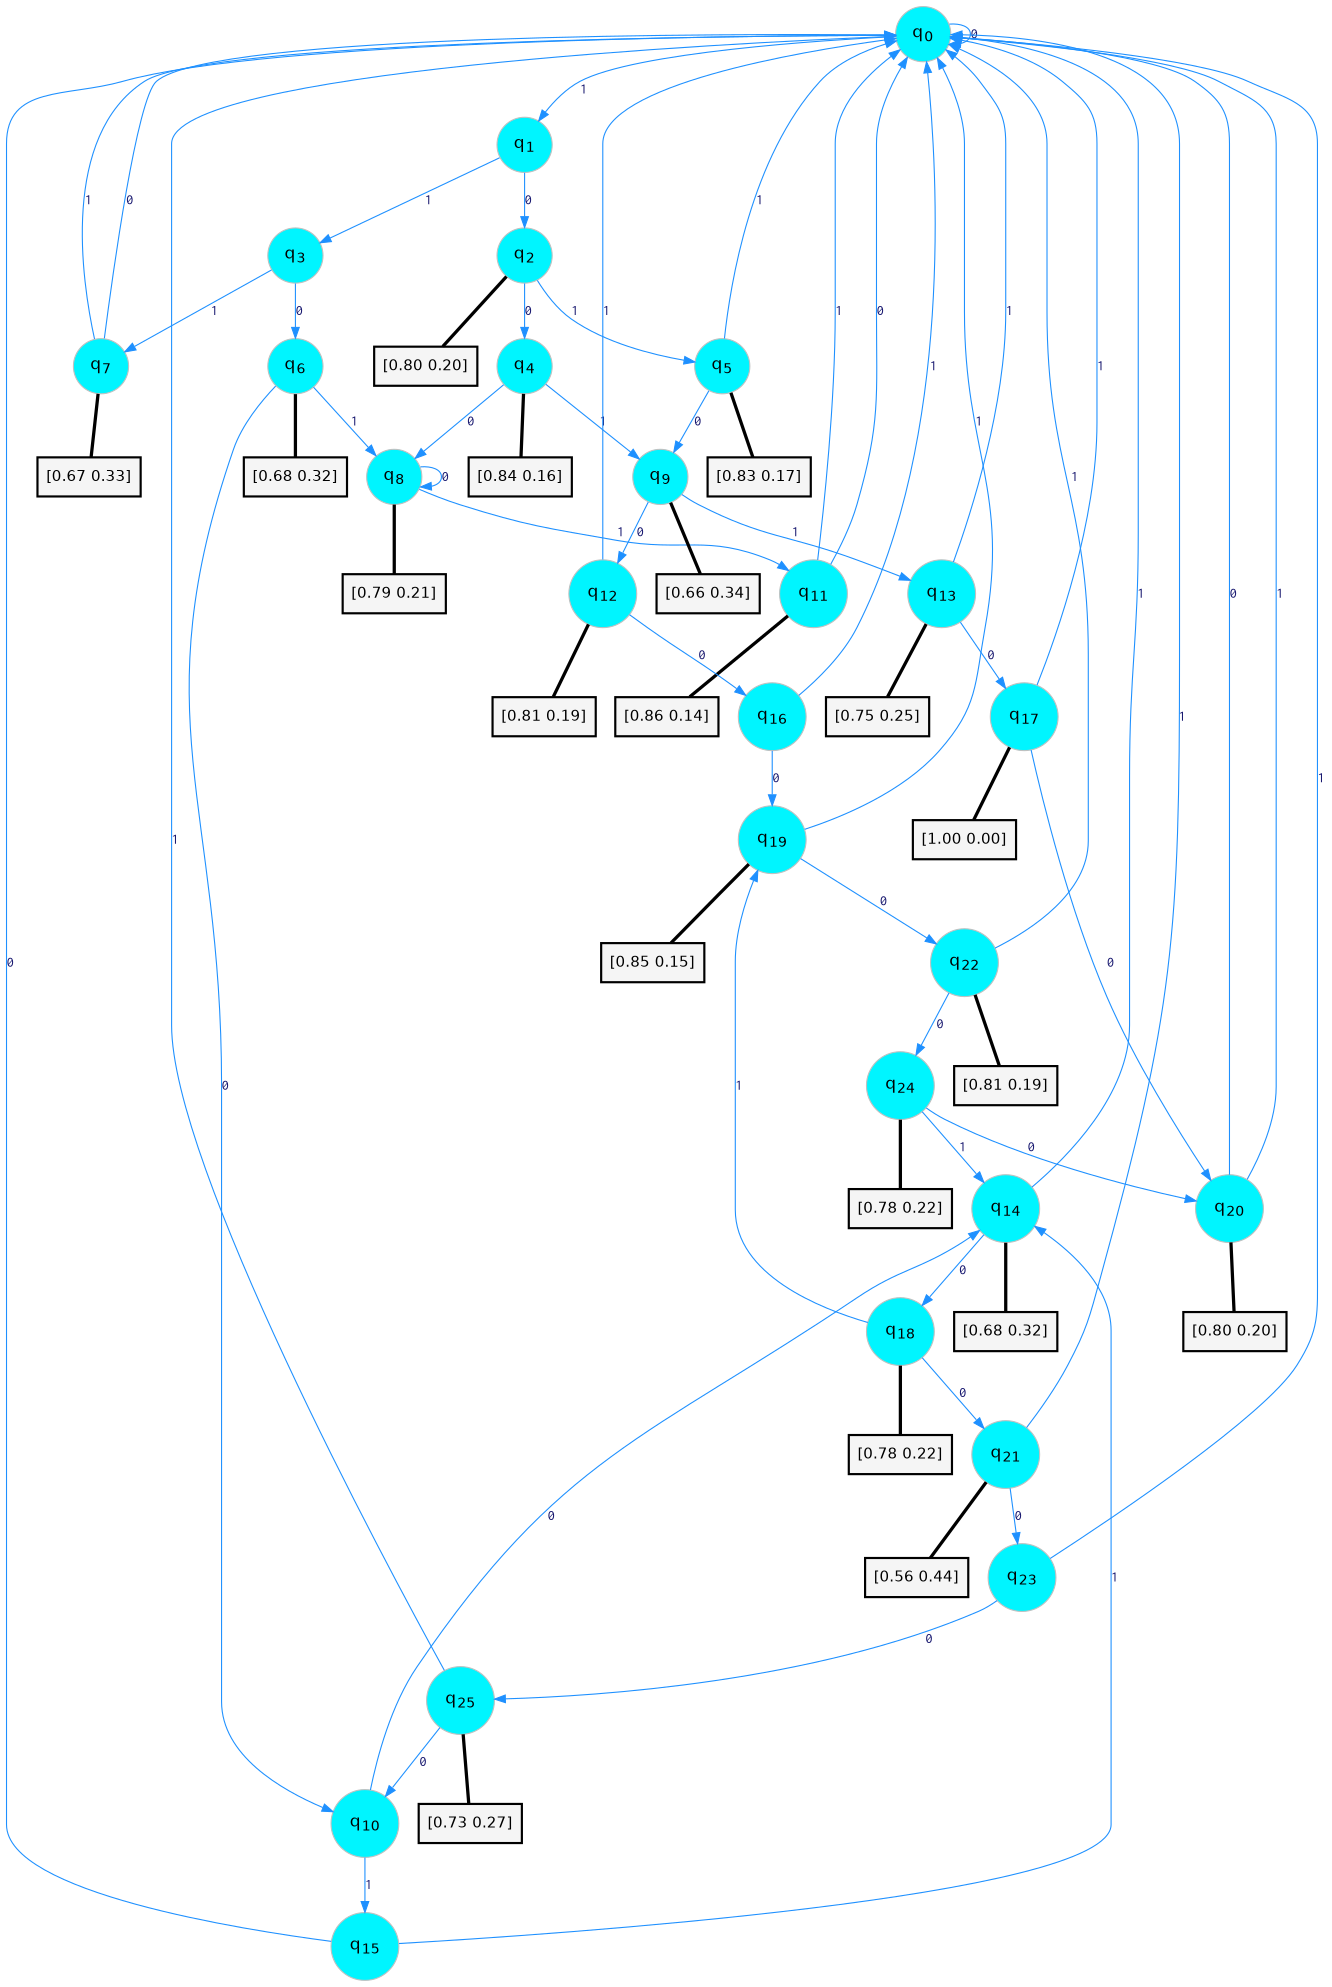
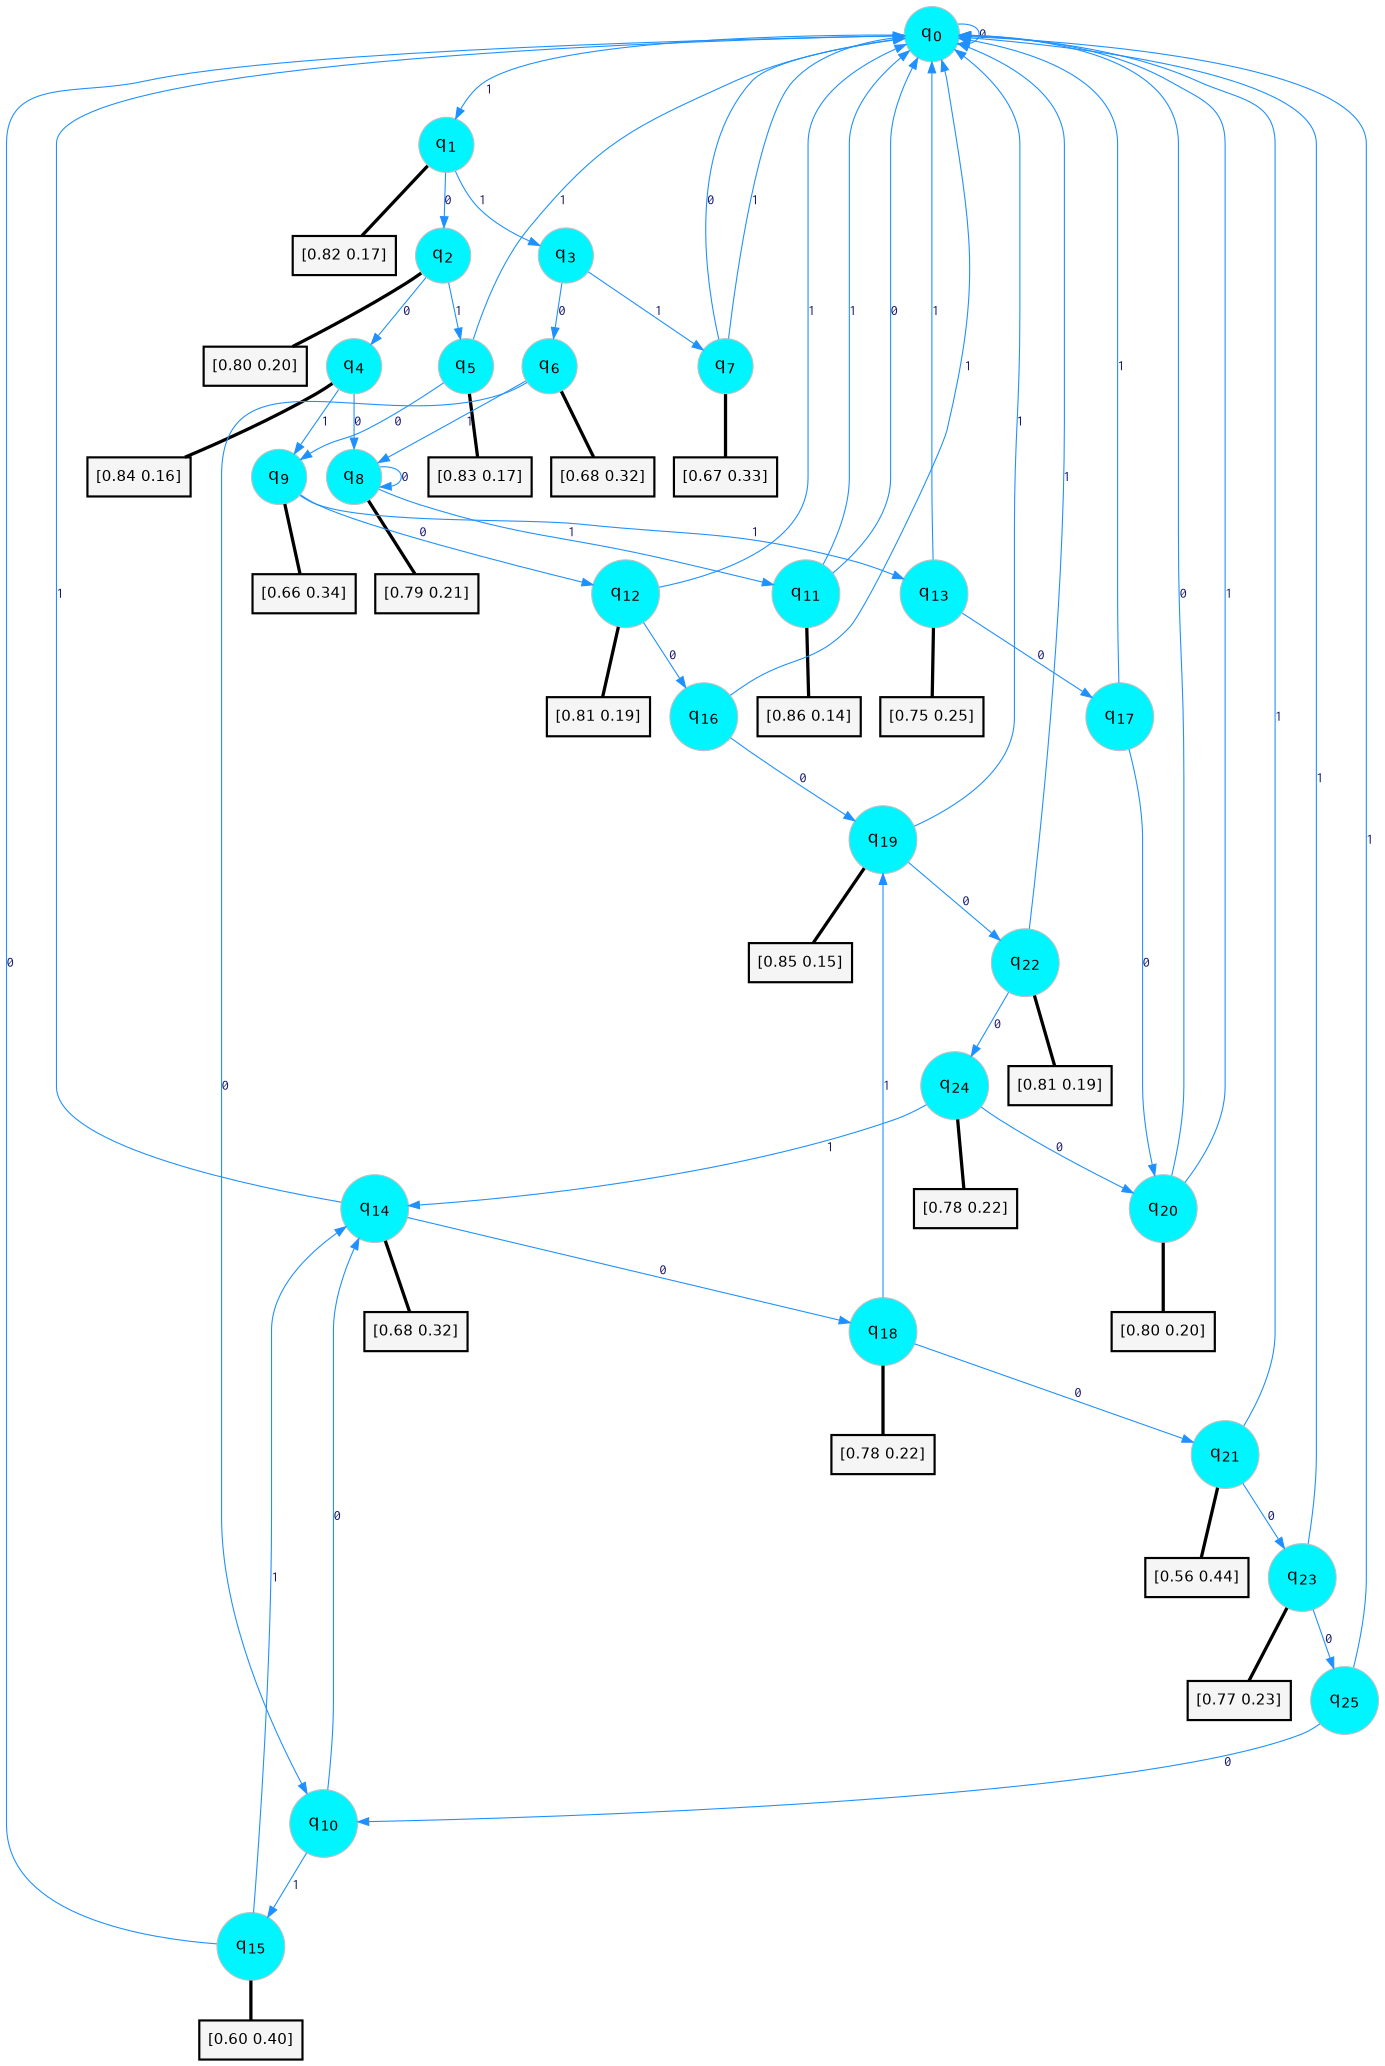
none -> (344, 256)
(964, 840) -> none
none -> (1239, 1701)
(470, 1824) -> none
none -> (251, 2040)
